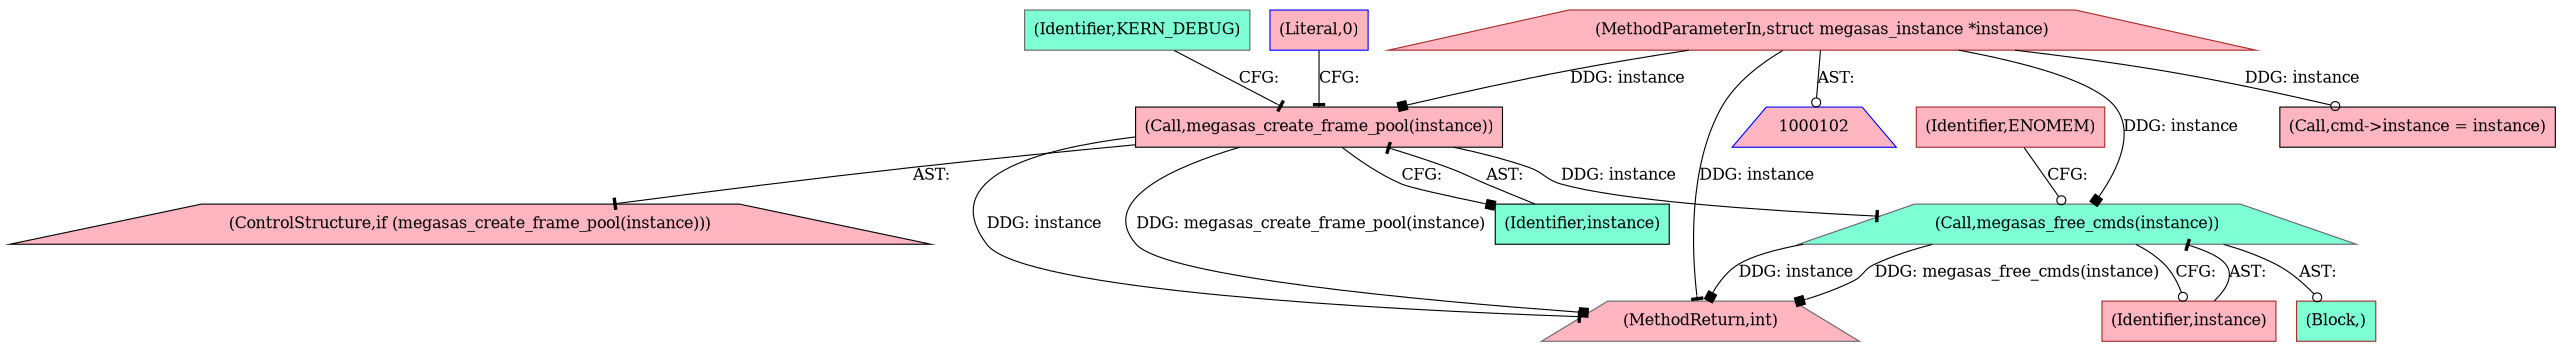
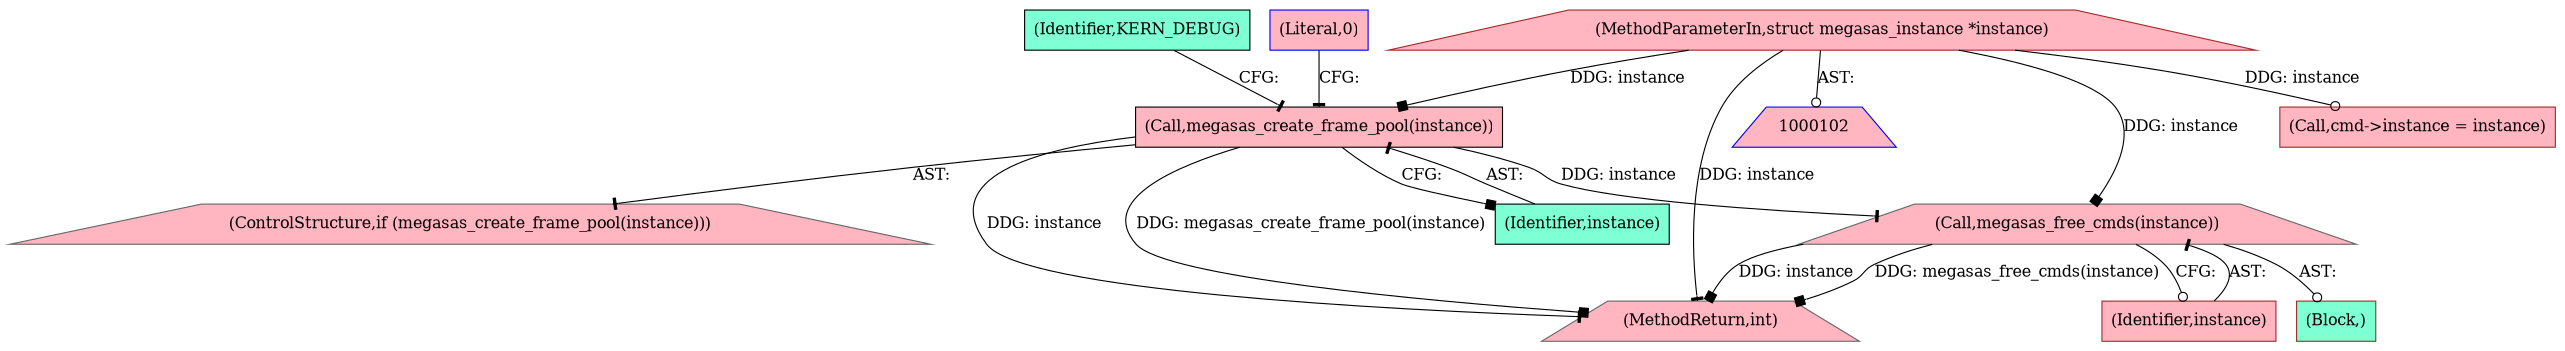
(1137, 30) -> (1137, 30)
(2011, 127) -> none
(2418, 127) -> (2418, 127)
(470, 224) -> (470, 224)
(2077, 224) -> (2077, 224)
